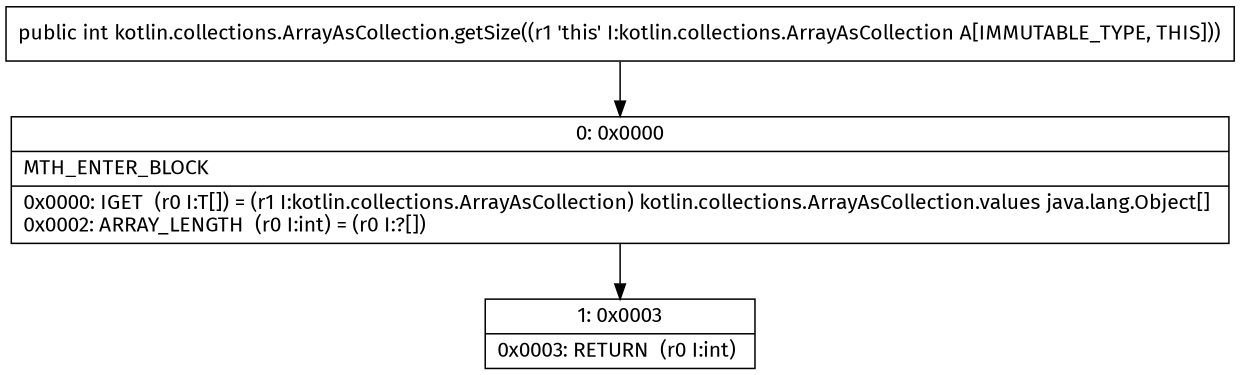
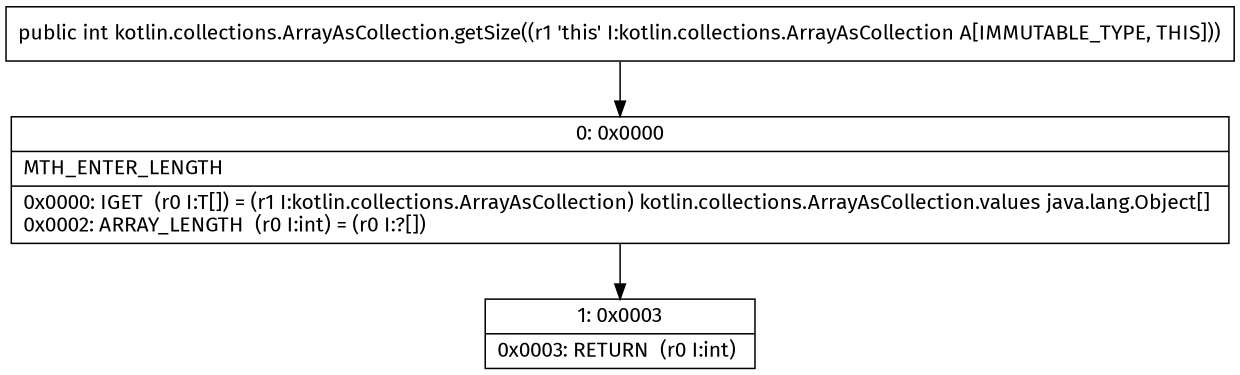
(117, 168) -> (124, 168)
